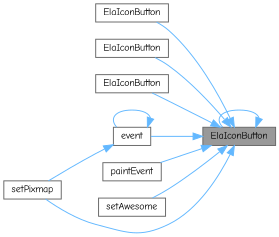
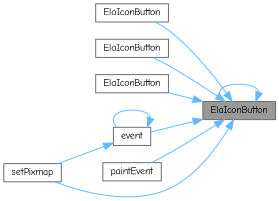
(132, 207) -> none
